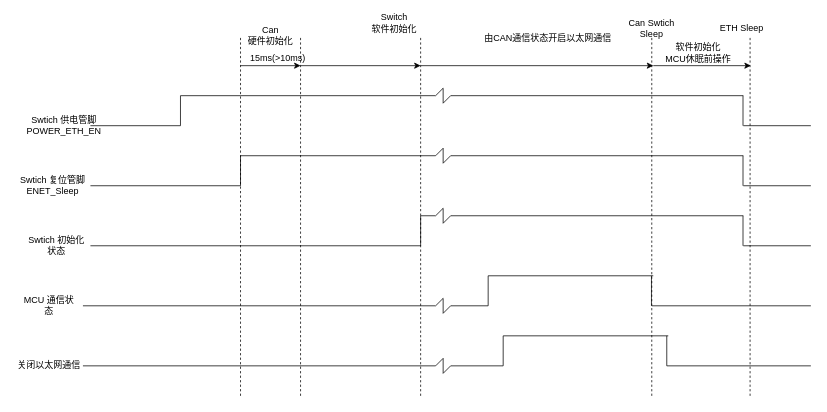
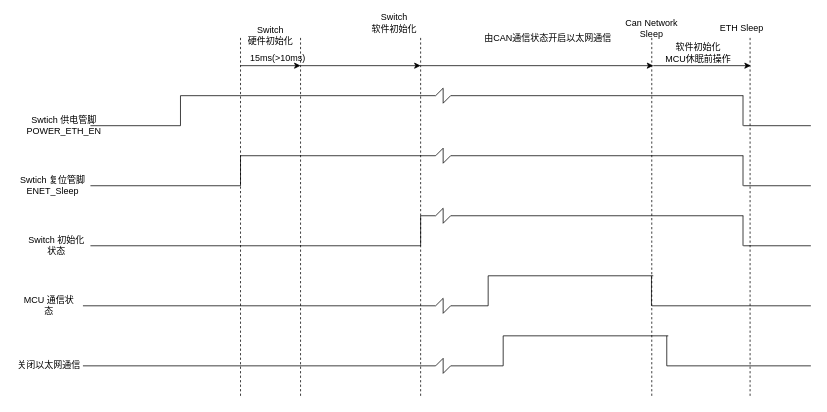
(651, 28) -> (651, 28)
(270, 36) -> (270, 36)
(57, 246) -> (57, 246)
